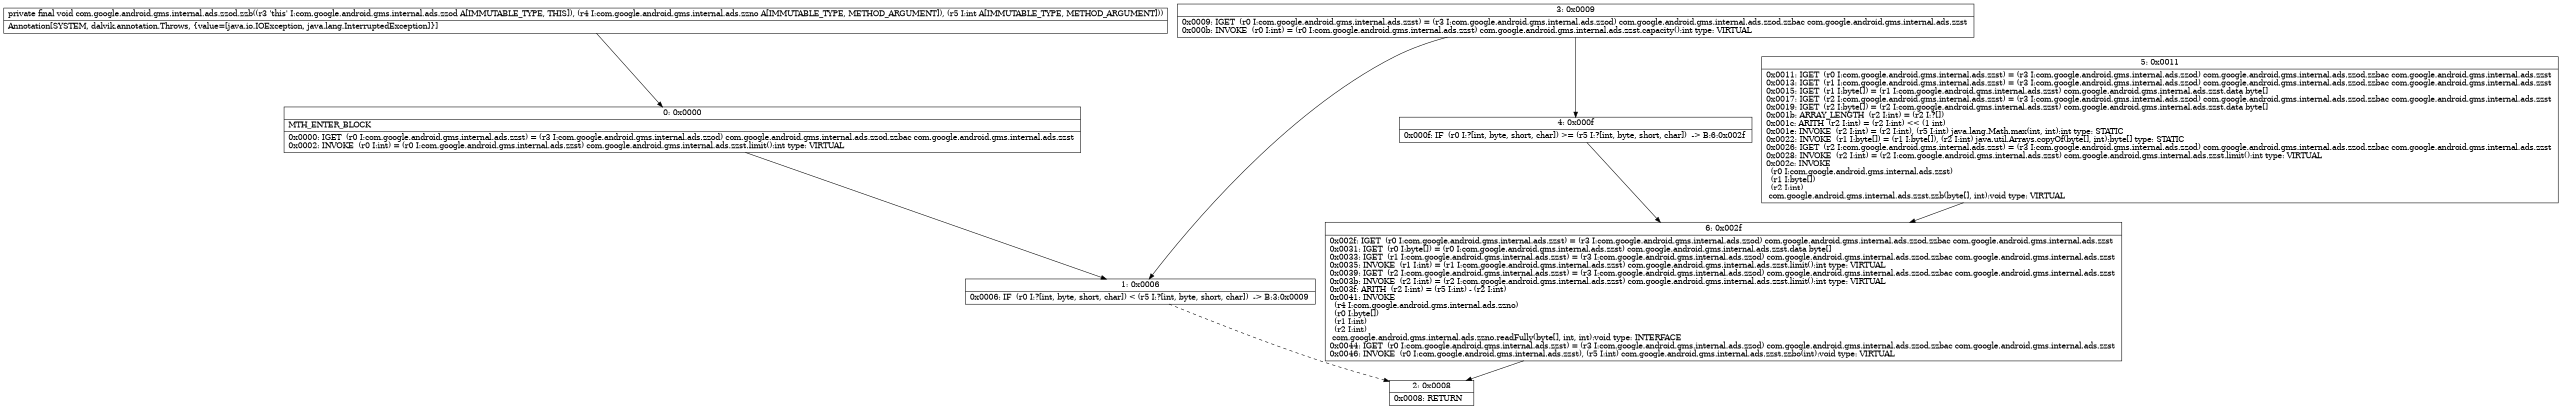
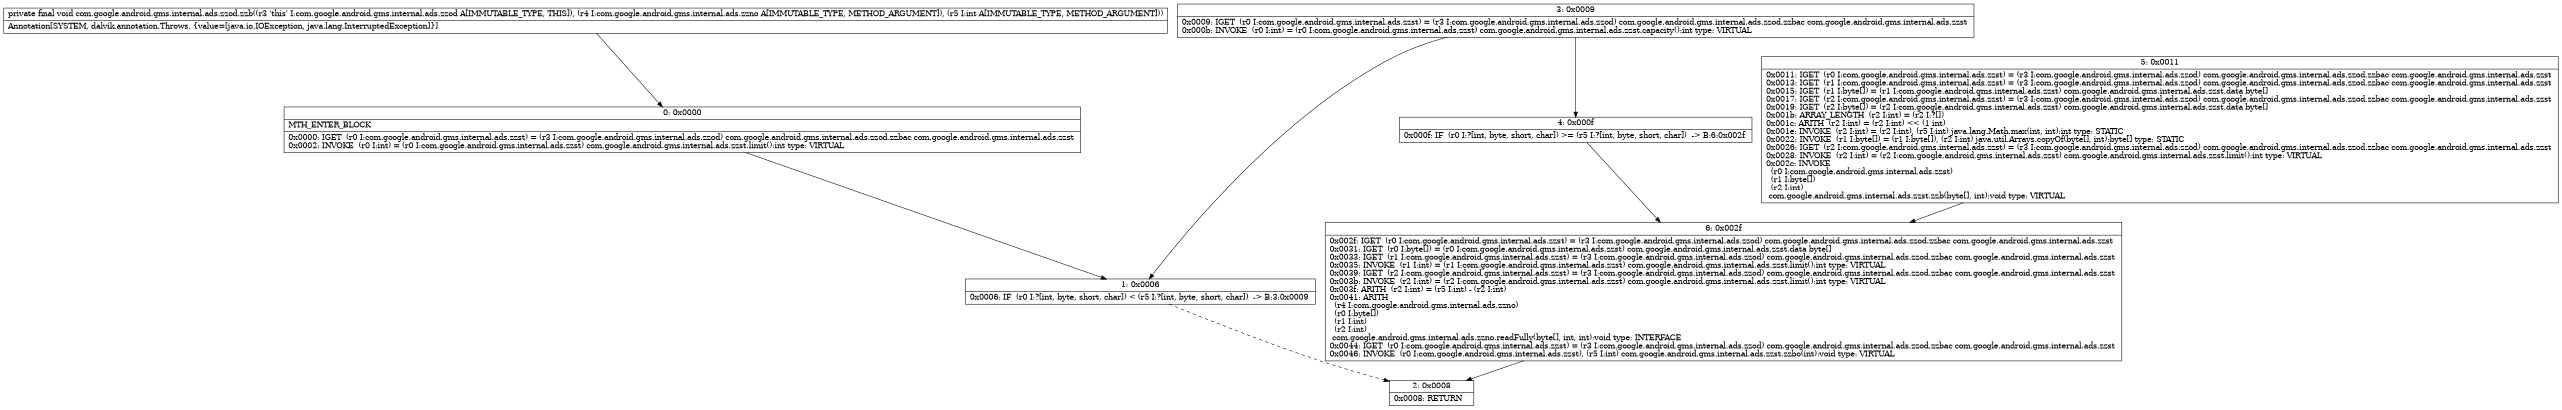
(1365, 298) -> (1361, 298)
